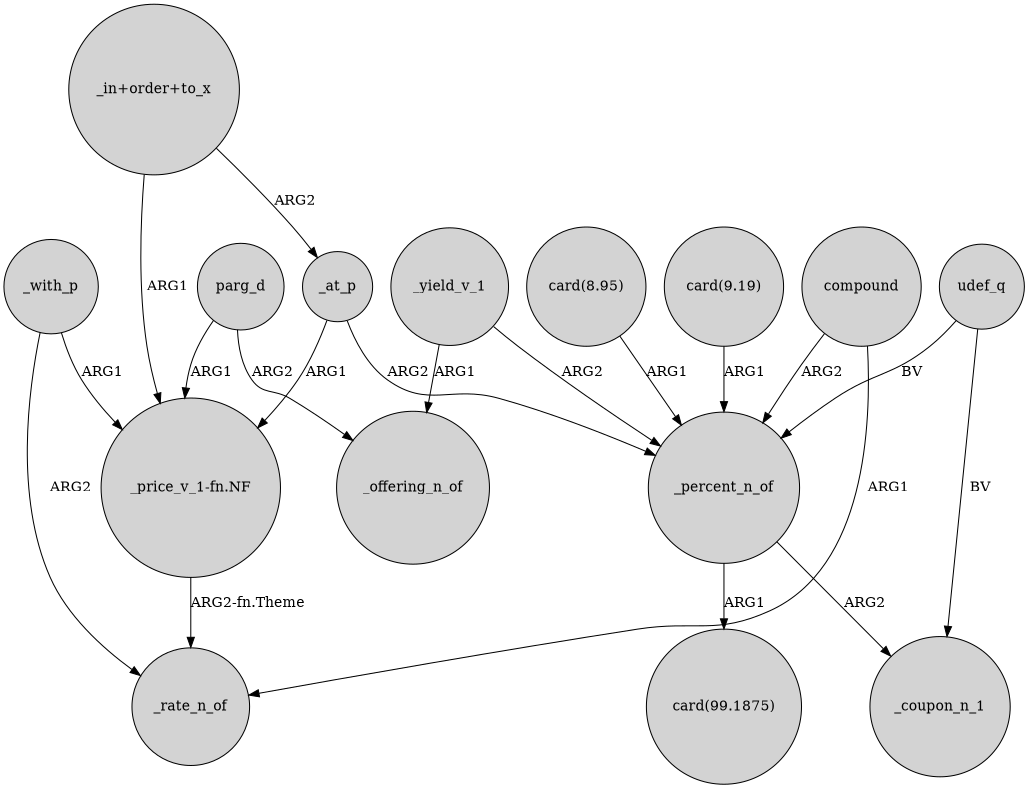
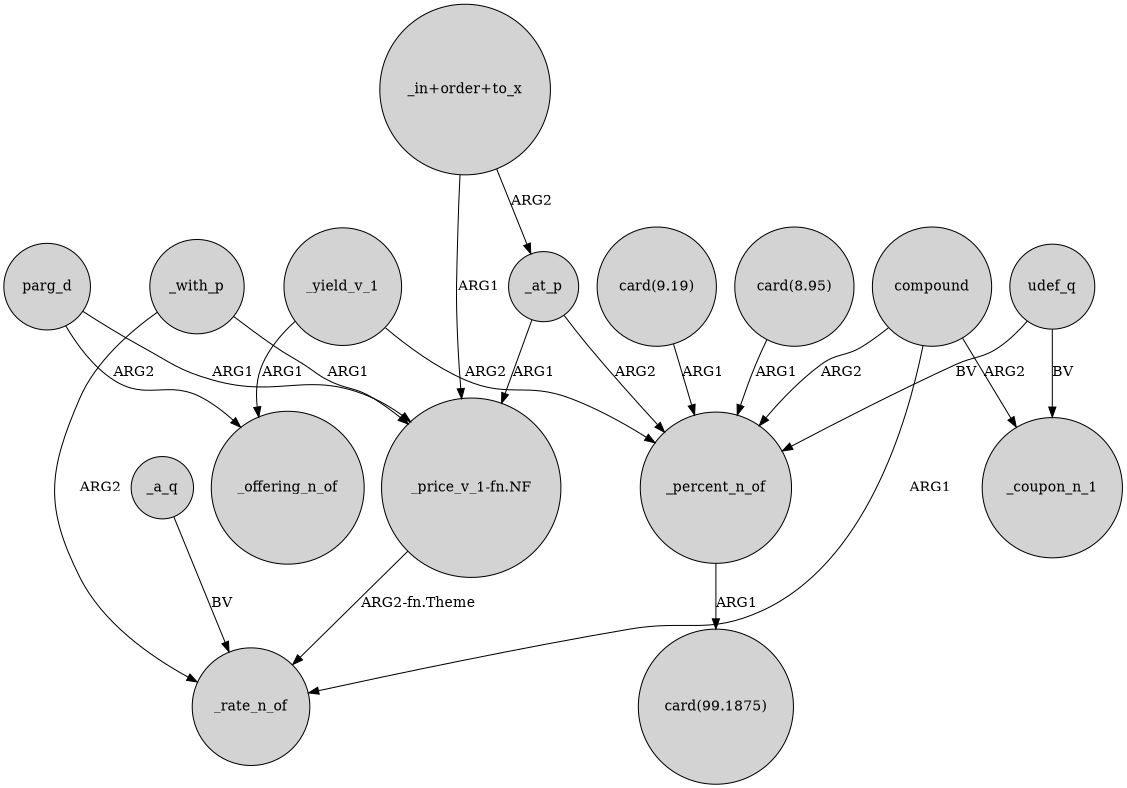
none -> (162, 488)
(830, 595) -> (987, 378)
